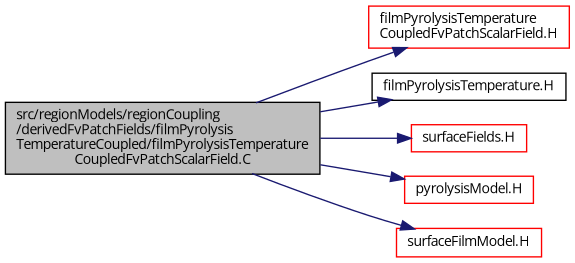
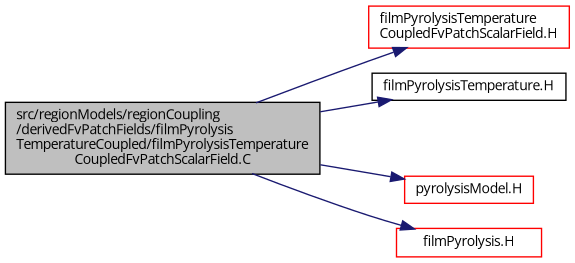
(469, 138) -> none
(469, 243) -> (469, 243)
